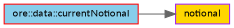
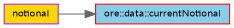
(152, 14) -> (72, 14)
